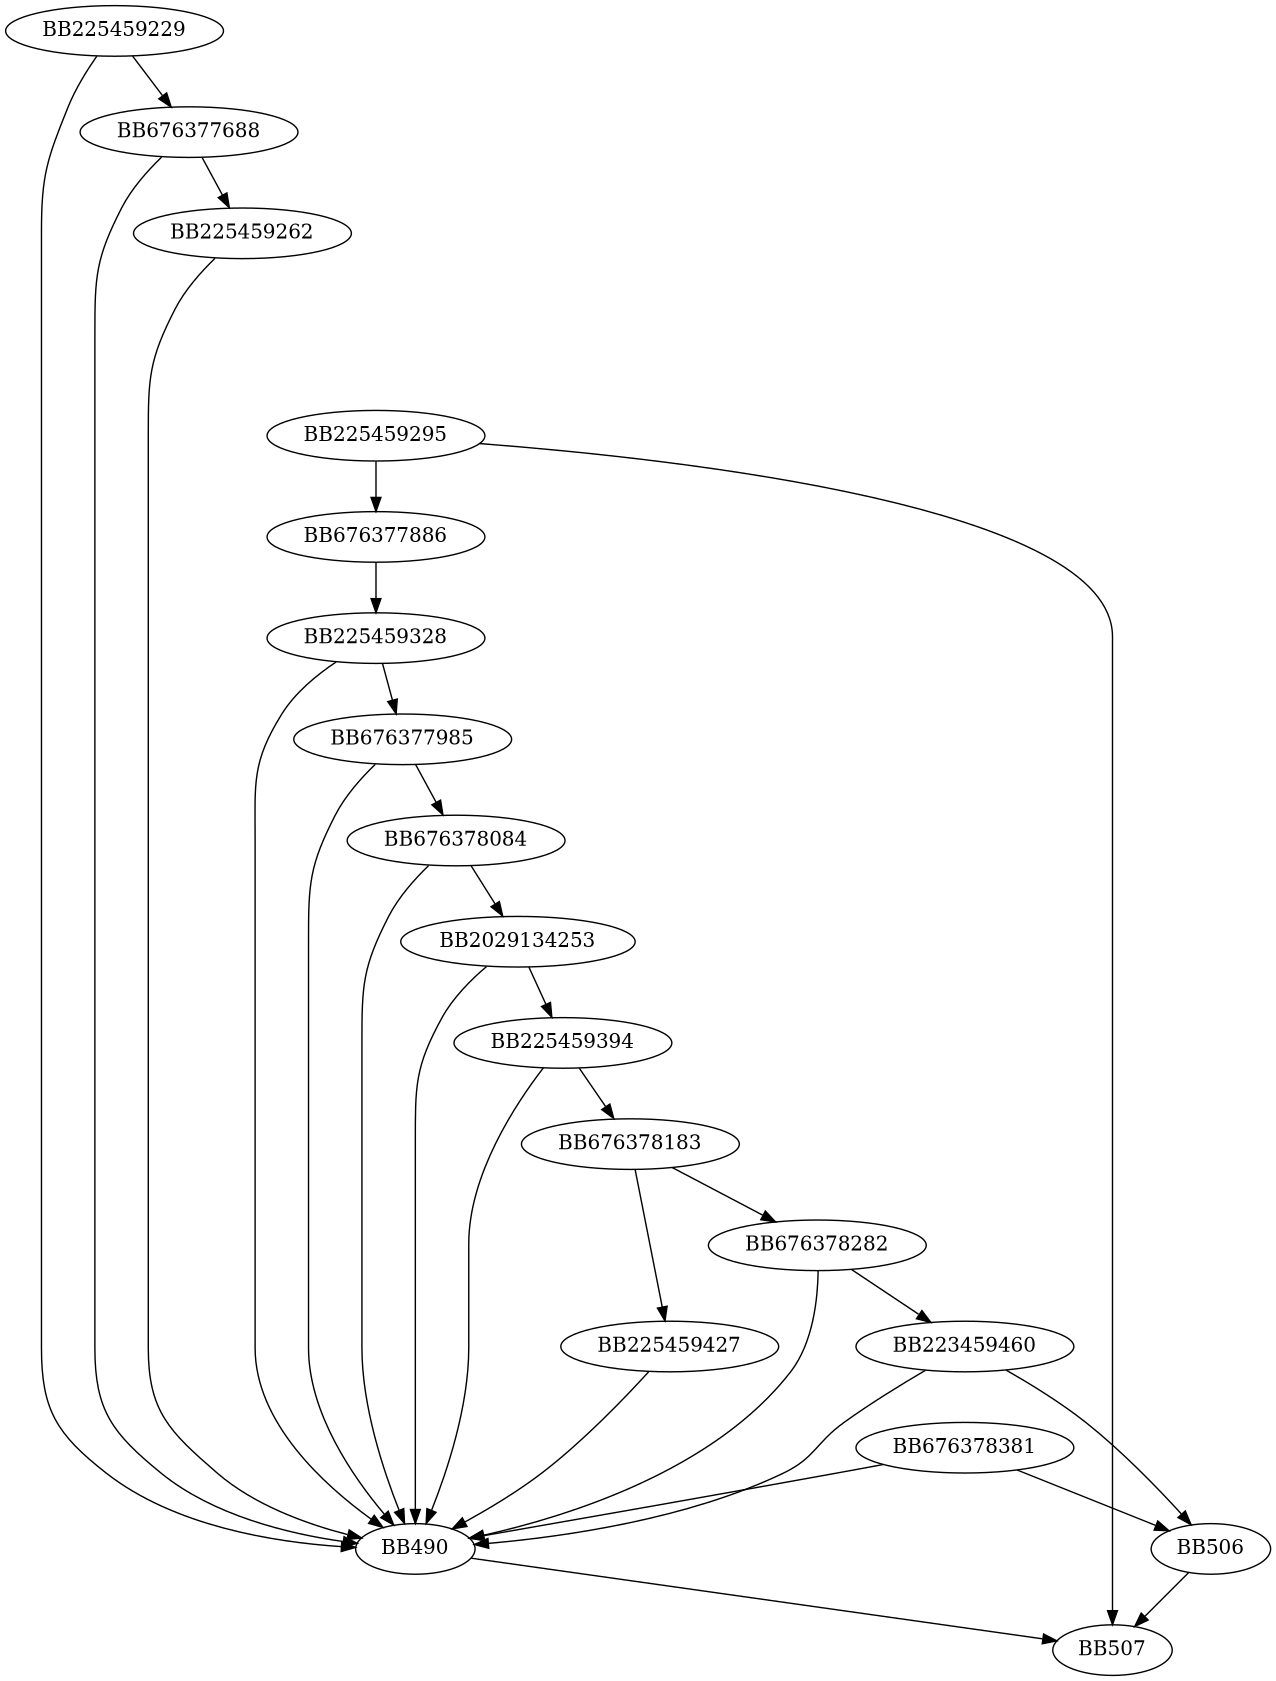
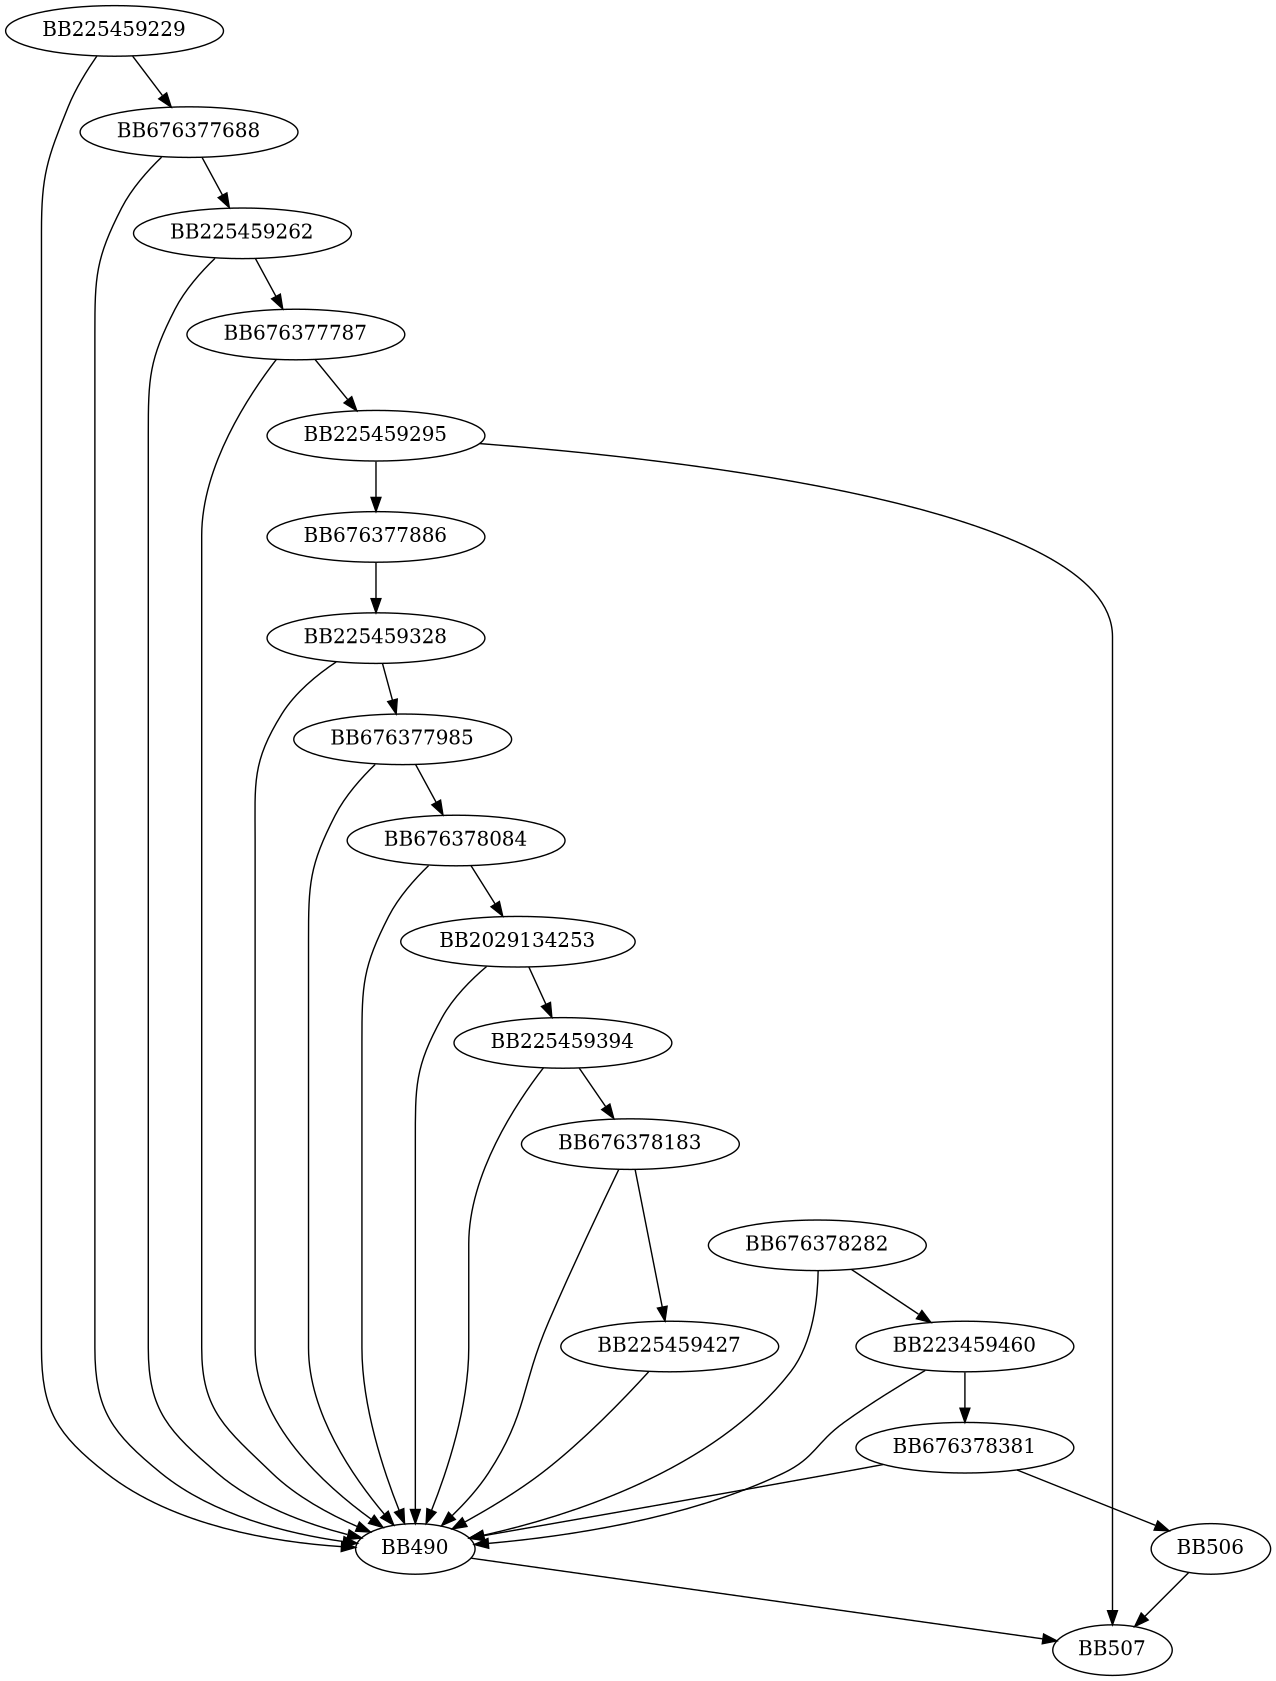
none -> (296, 335)
(718, 1191) -> (539, 1346)
(1100, 1434) -> (965, 1390)
